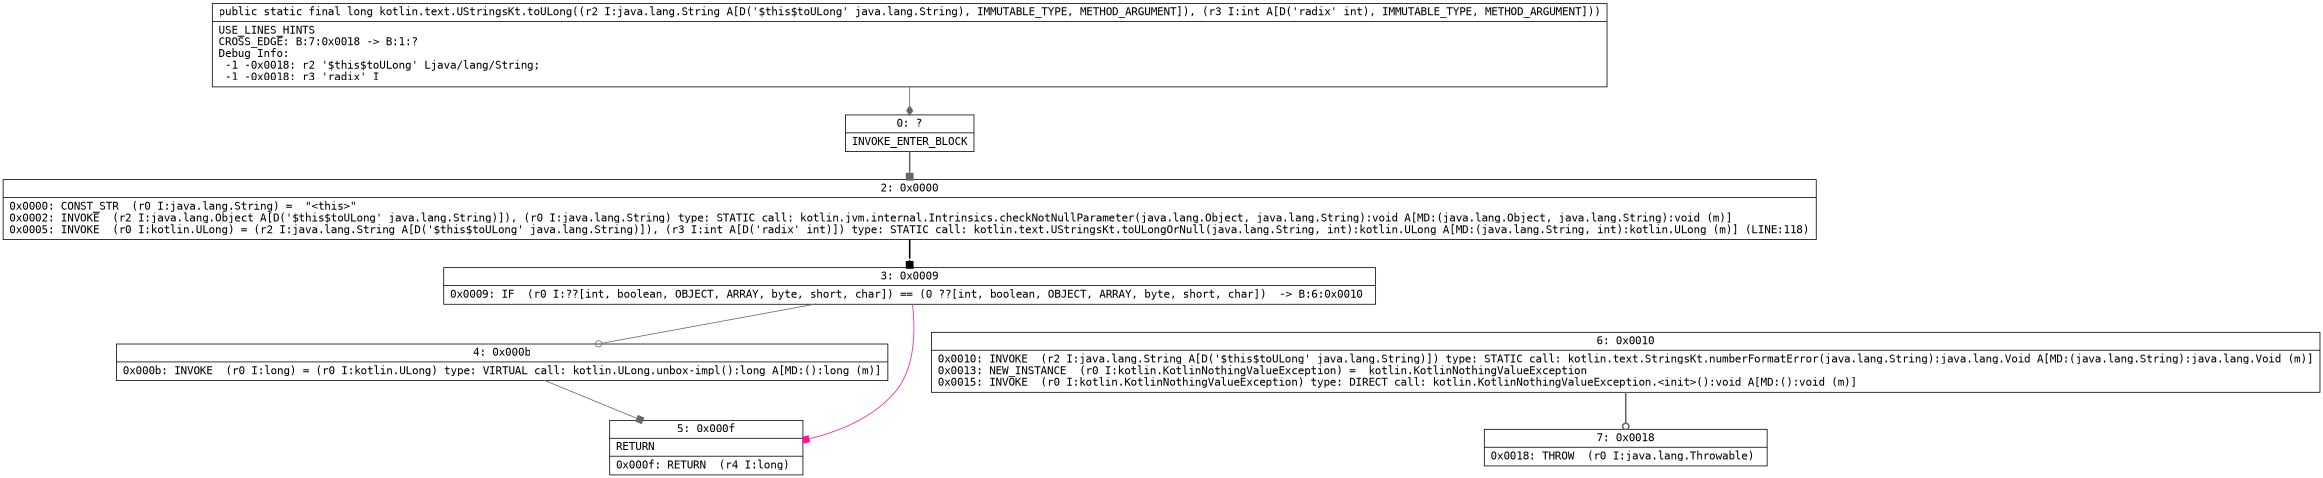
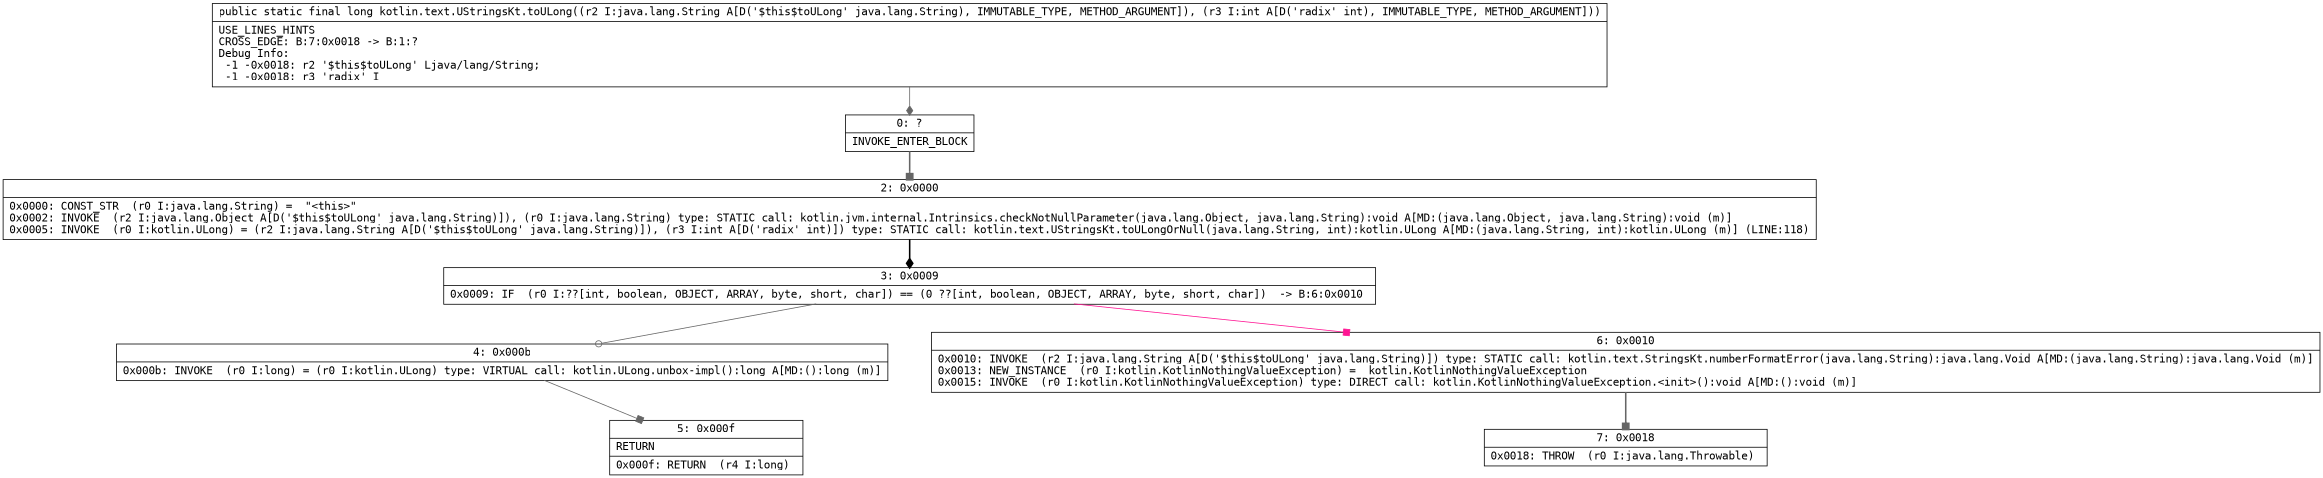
(910, 249) -> (910, 249)
(893, 394) -> (1208, 318)
(1626, 408) -> (1626, 408)
